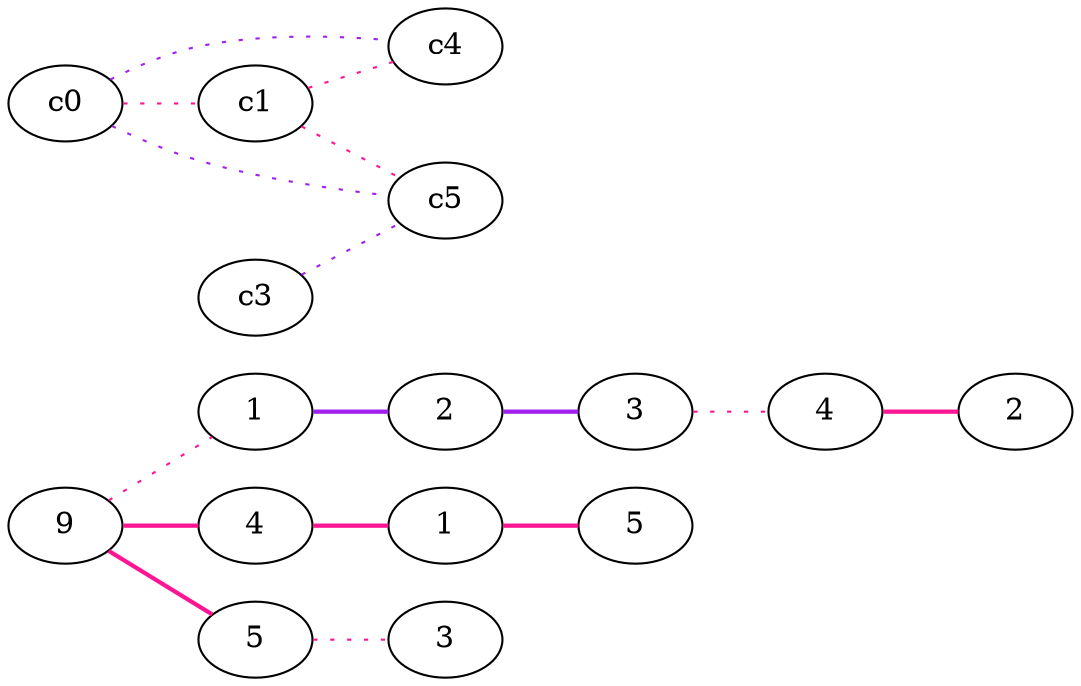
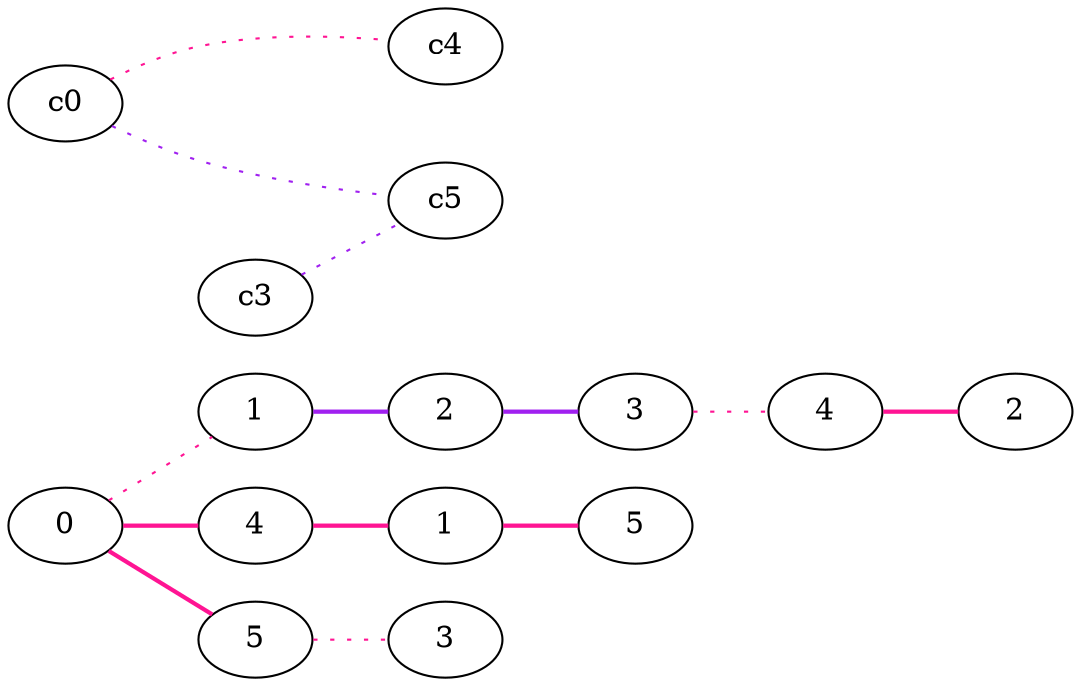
(246, 39) -> (246, 39)
(255, 103) -> none
(65, 526) -> (65, 526)
